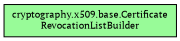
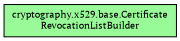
(90, 21) -> (90, 21)
